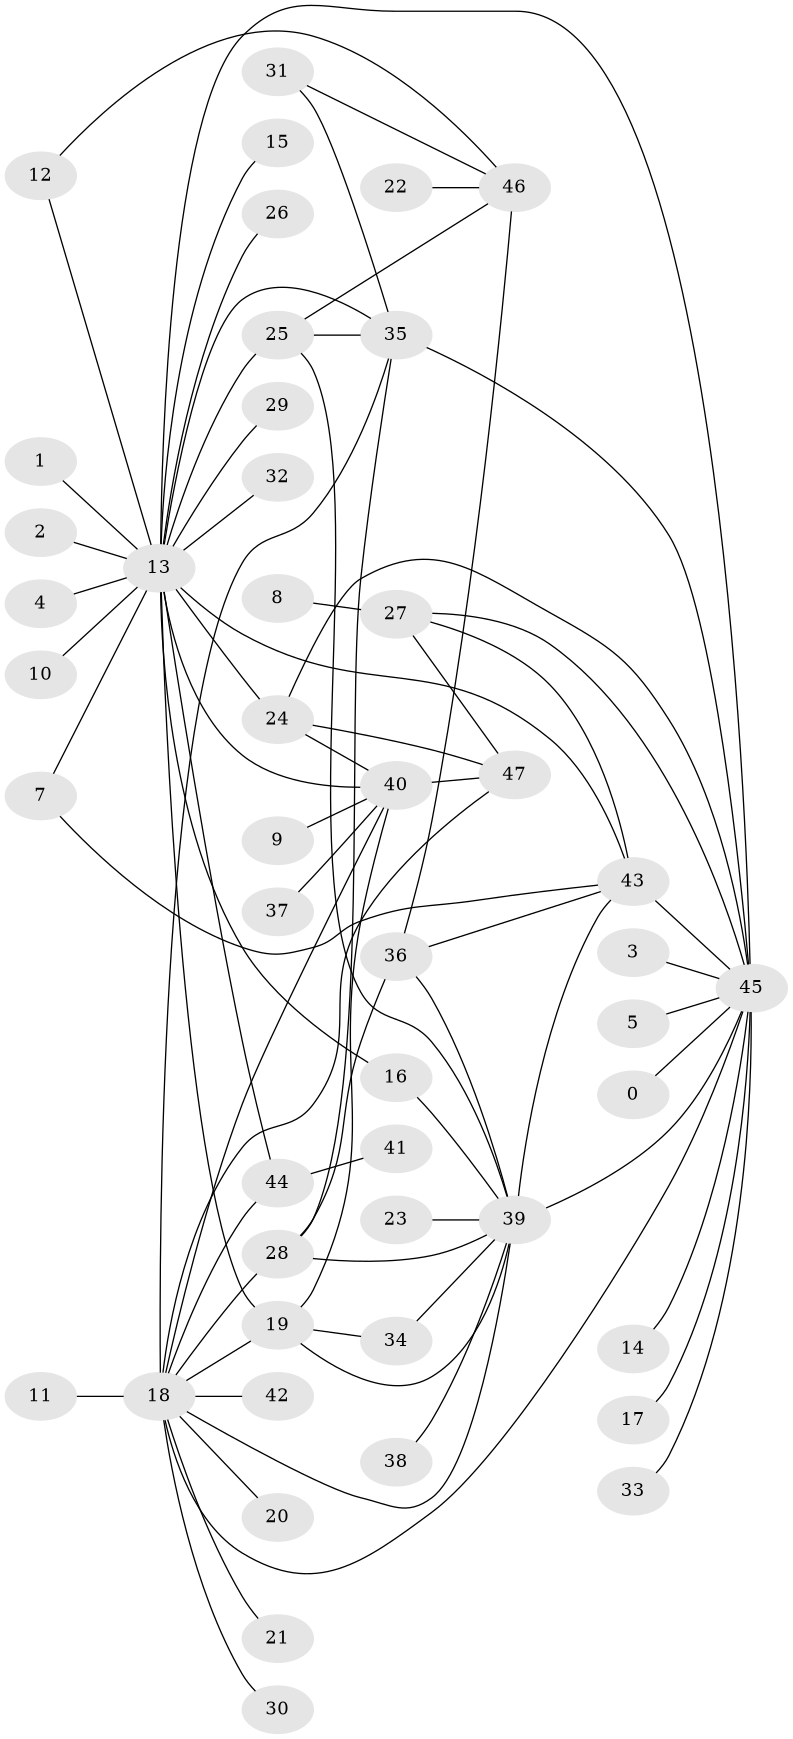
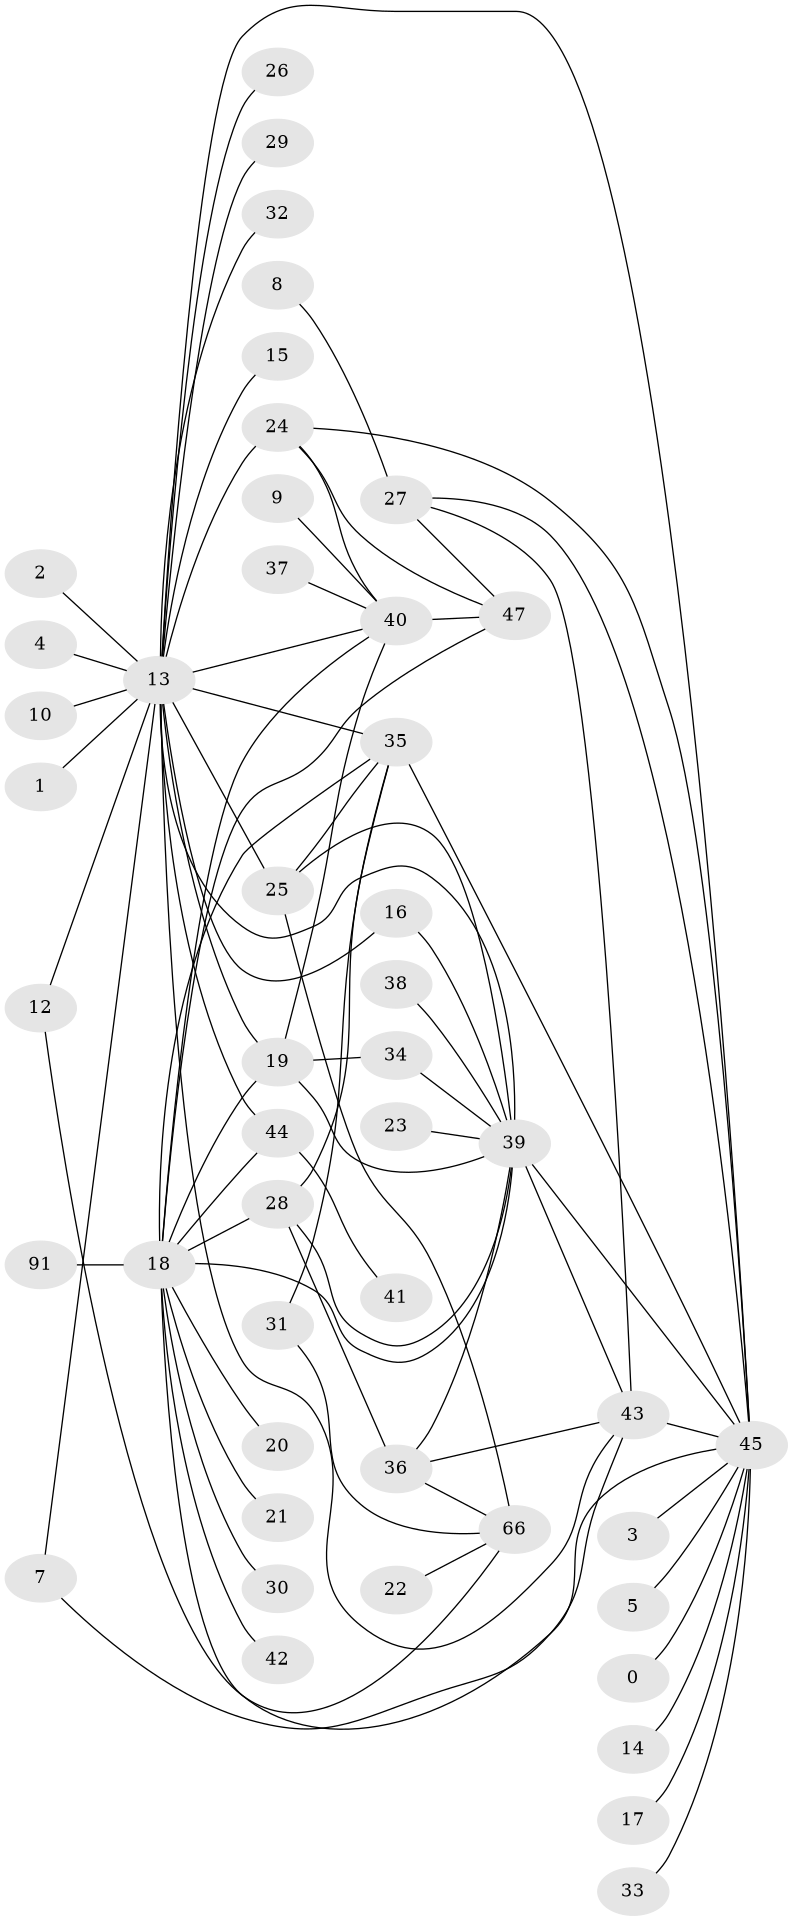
(515, 188) -> (515, 1530)
none -> (342, 894)
(41, 1396) -> (41, 1265)
